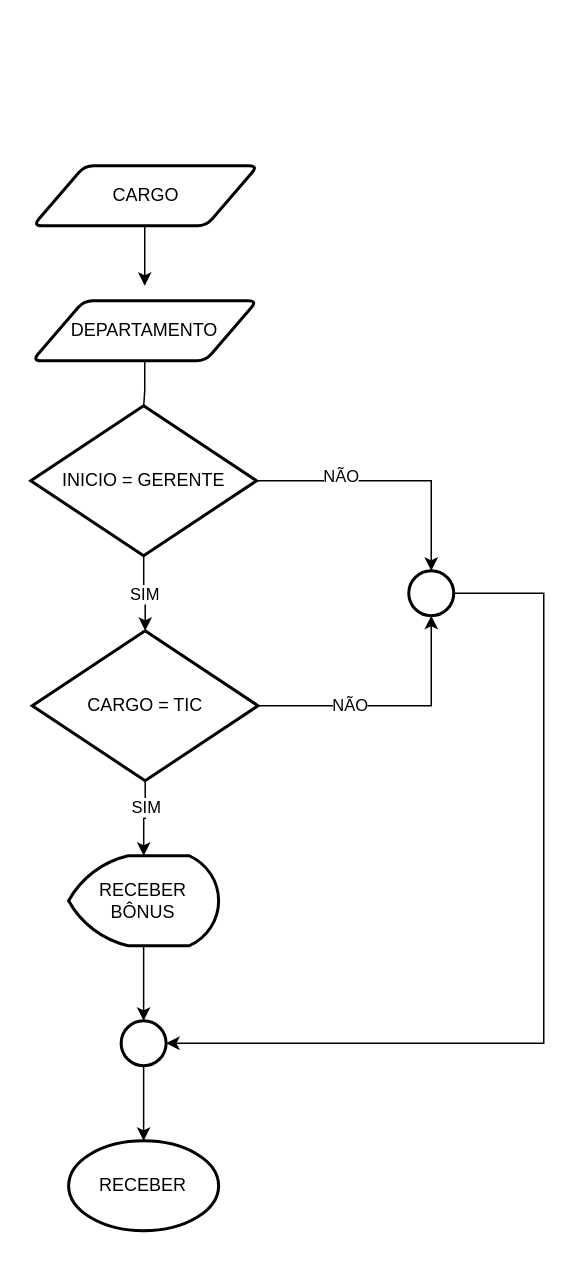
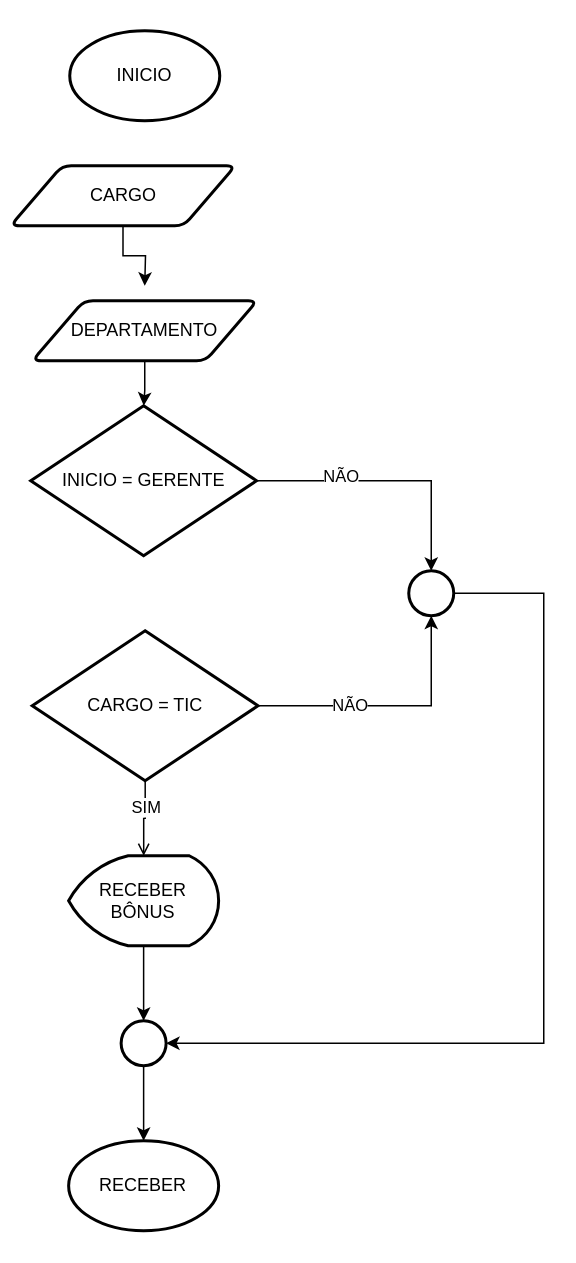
none -> (145, 76)
(146, 196) -> (123, 196)
(144, 398) -> (145, 394)
(144, 588) -> none
(144, 844) -> (144, 846)
